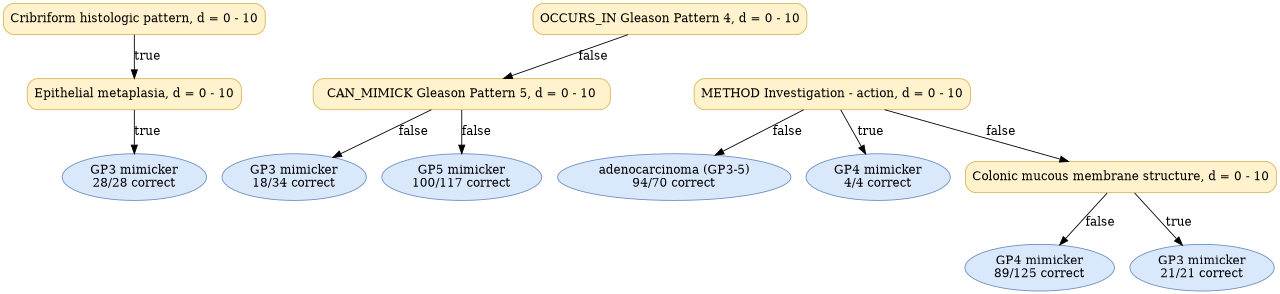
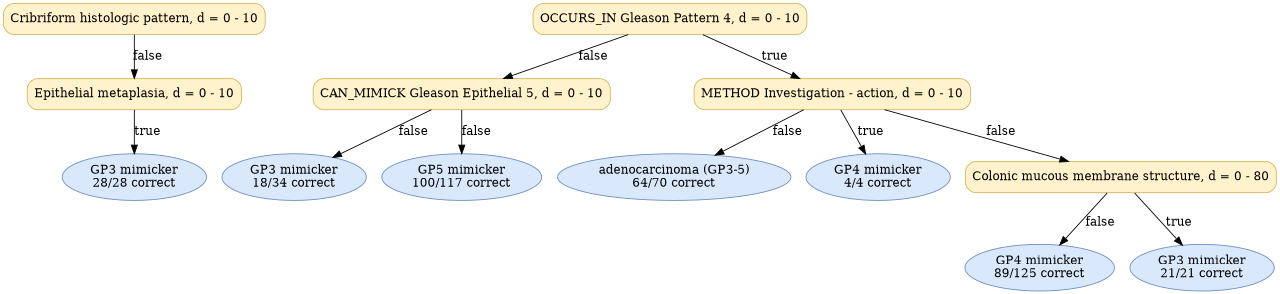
none -> (747, 55)
(148, 57) -> (148, 57)
(462, 94) -> (462, 94)
(1121, 177) -> (1121, 177)
(674, 183) -> (674, 183)
